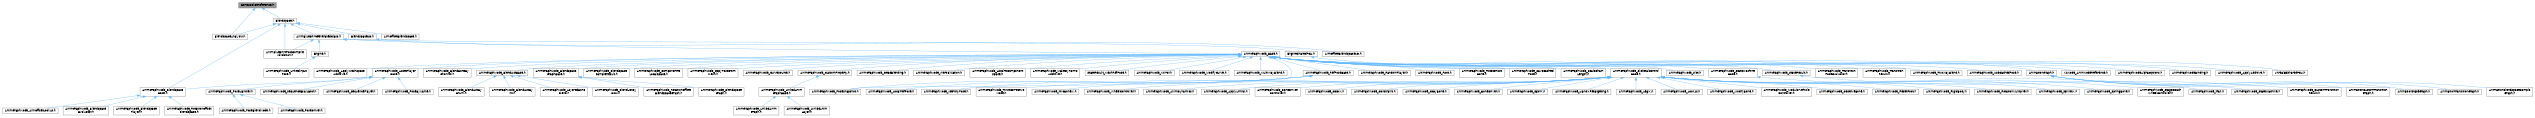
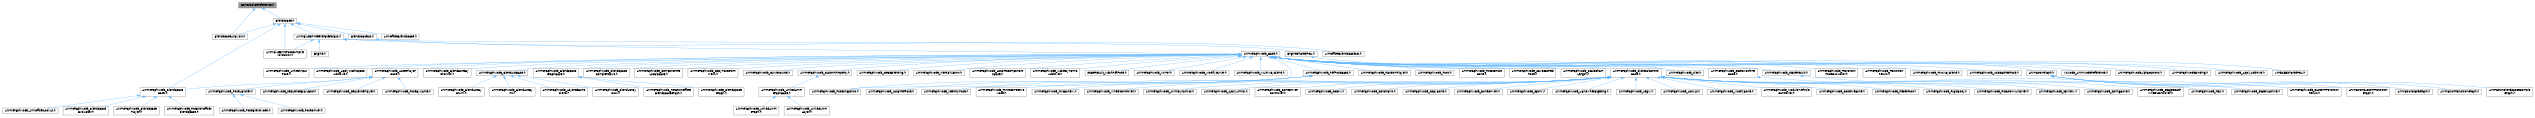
(303, 63) -> (774, 59)
